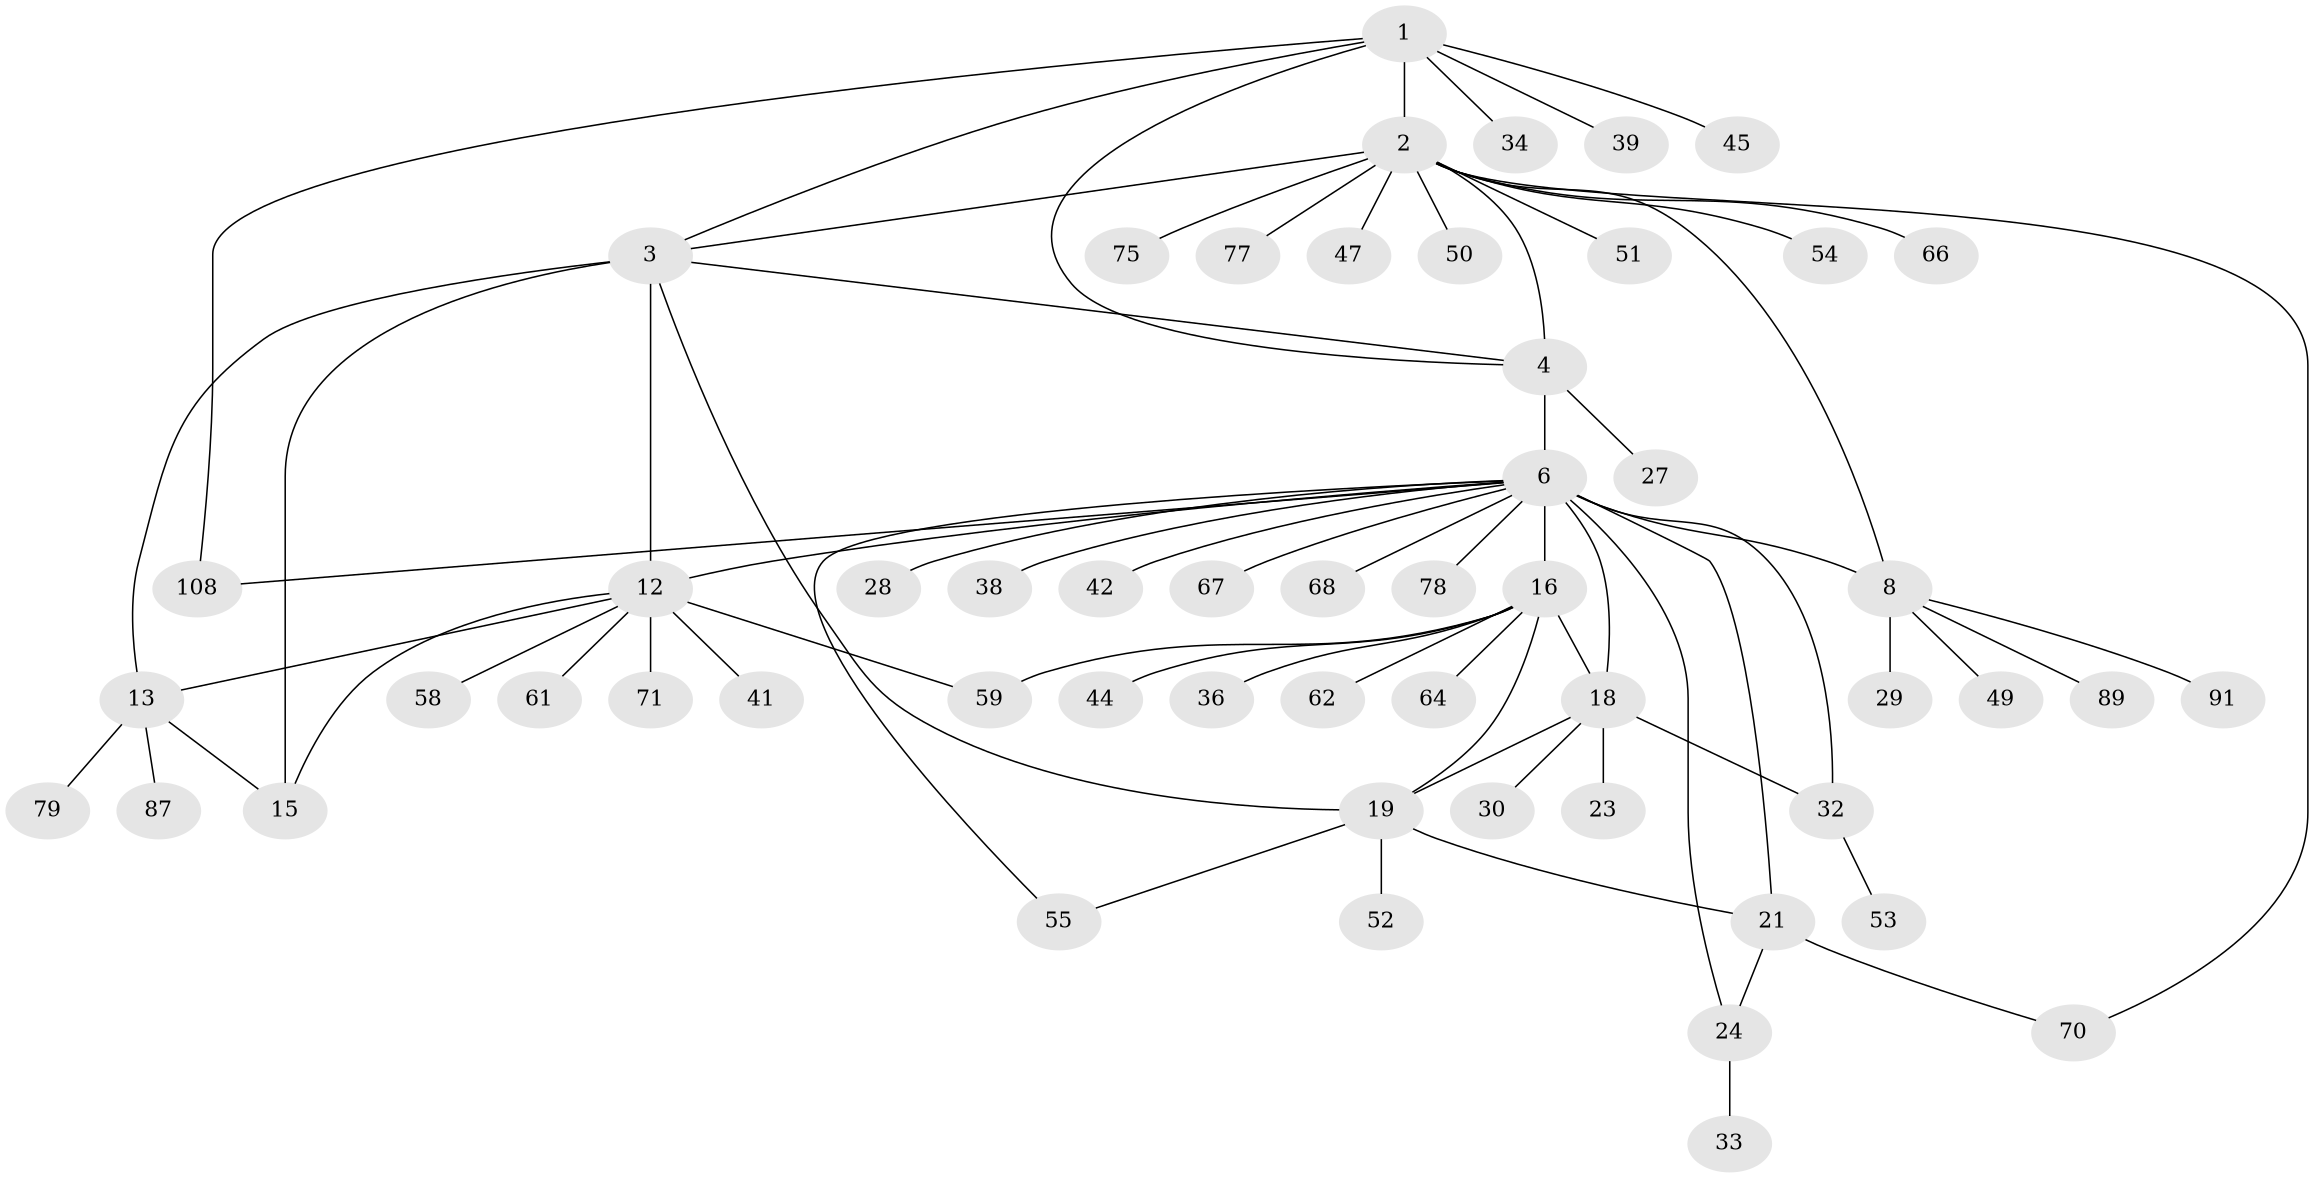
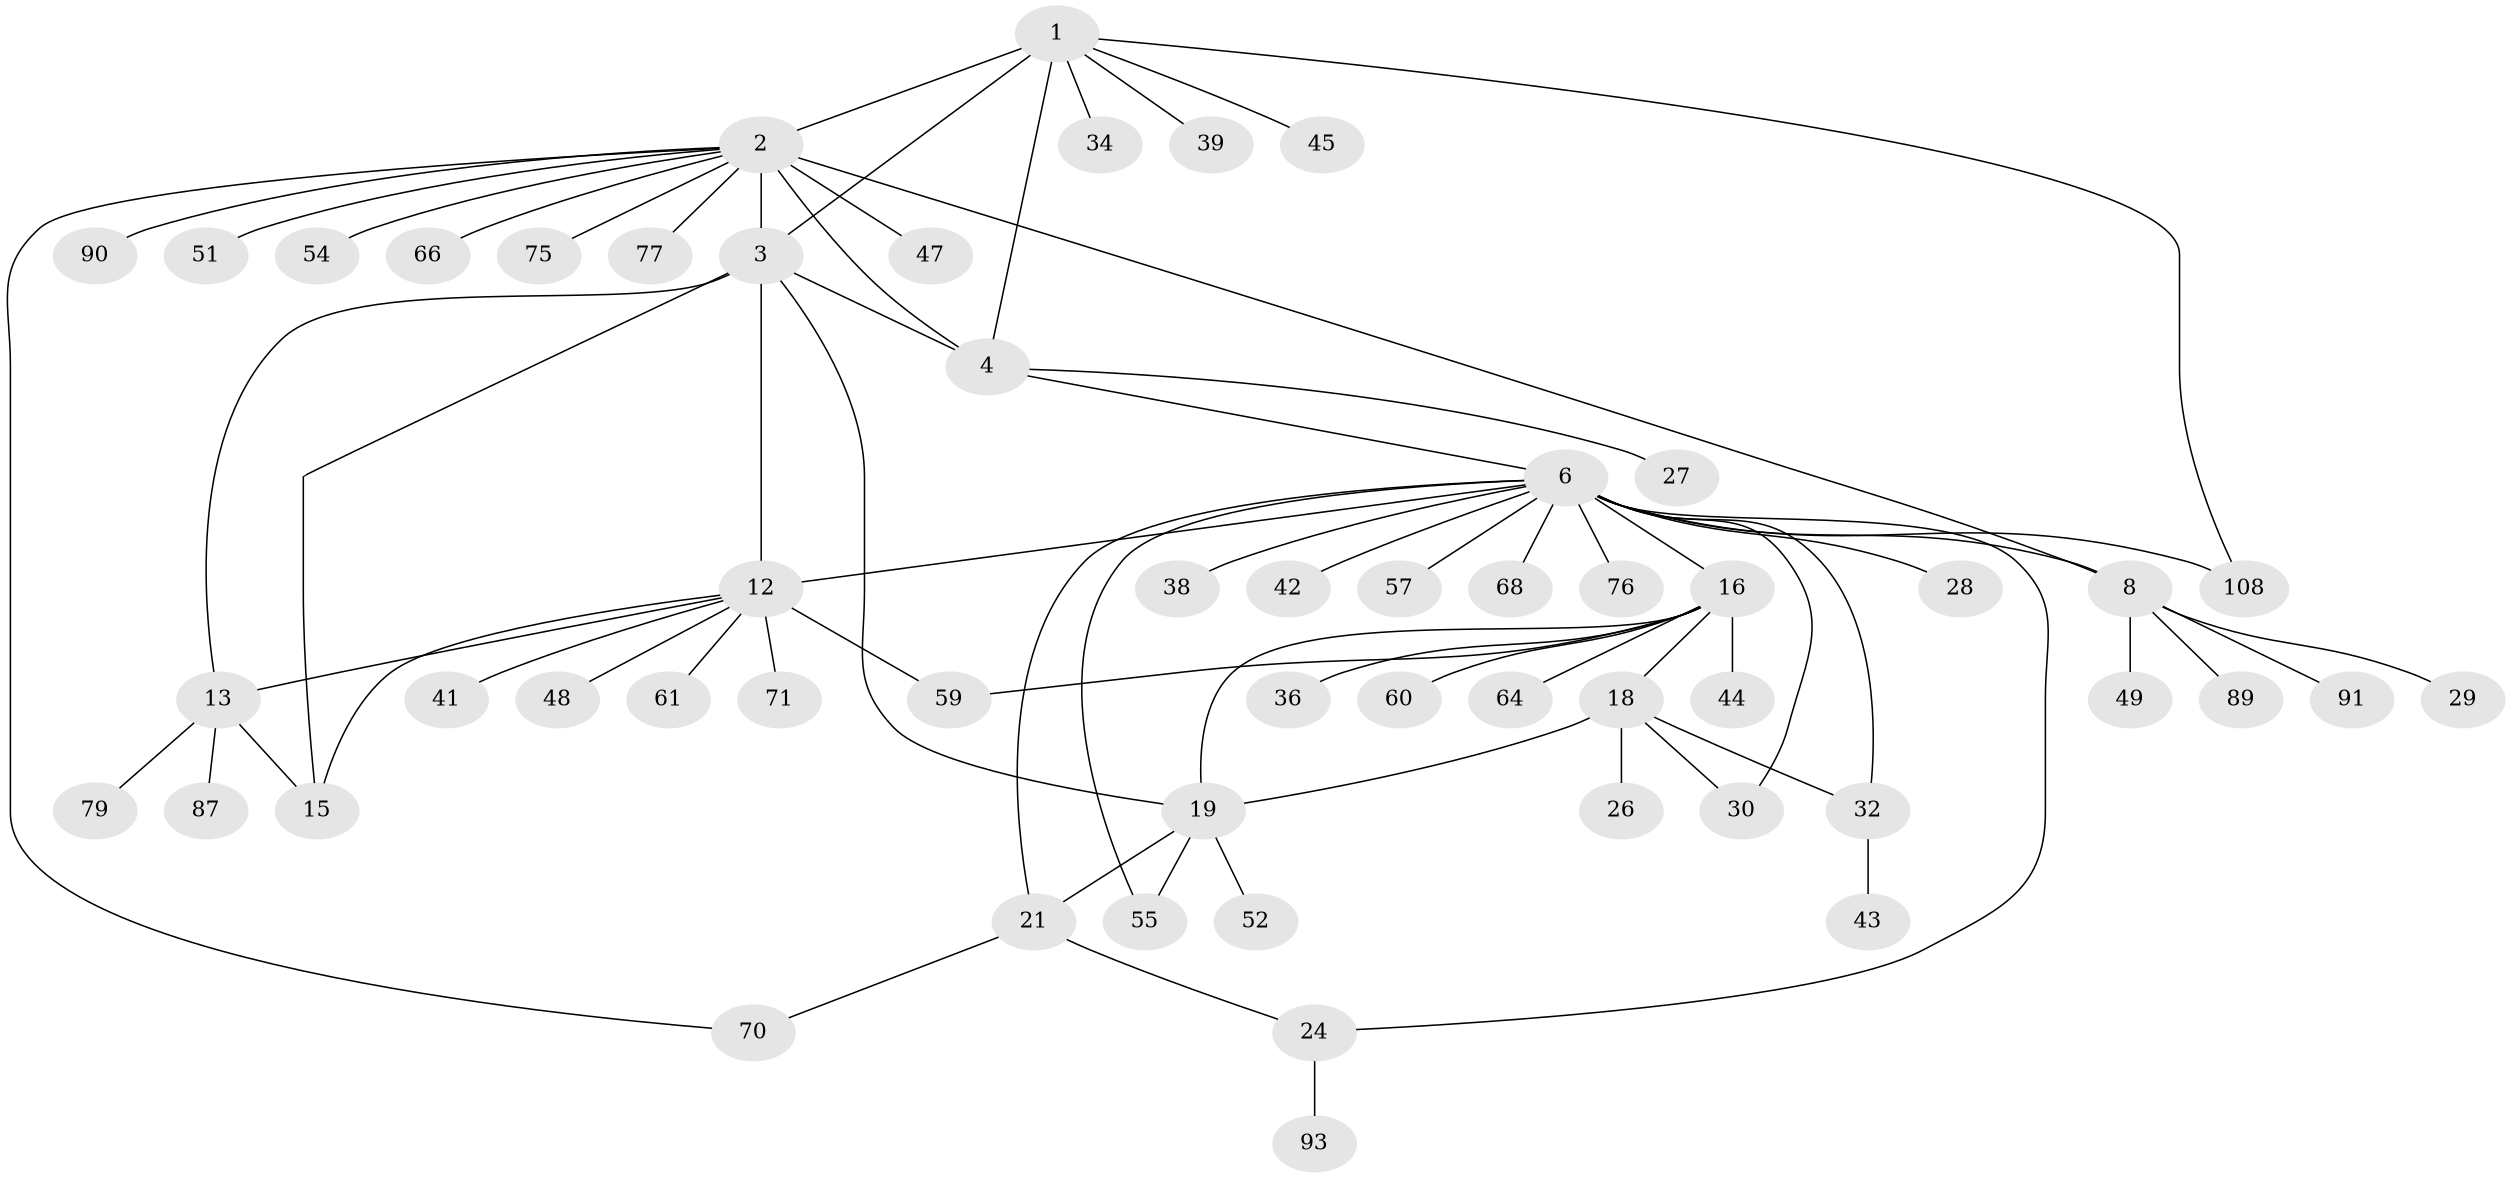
(1460, 256) -> (95, 256)
(1605, 582) -> (1797, 575)
(1212, 589) -> (1399, 589)
(1434, 589) -> (1621, 589)
(429, 700) -> (558, 700)
(1323, 700) -> (1399, 700)
(1603, 811) -> (1621, 811)
(1884, 922) -> (1868, 922)
(1730, 1144) -> (1315, 1144)
